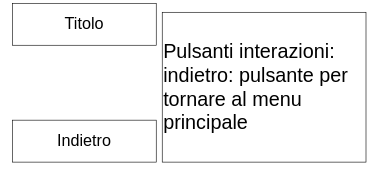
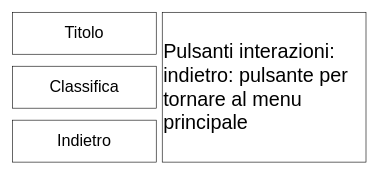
(84, 24) -> (84, 33)
none -> (84, 87)
